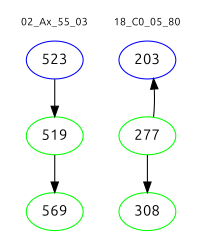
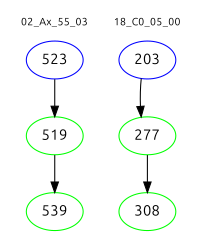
(147, 23) -> (147, 23)
(154, 103) -> (140, 92)
(55, 212) -> (55, 212)
